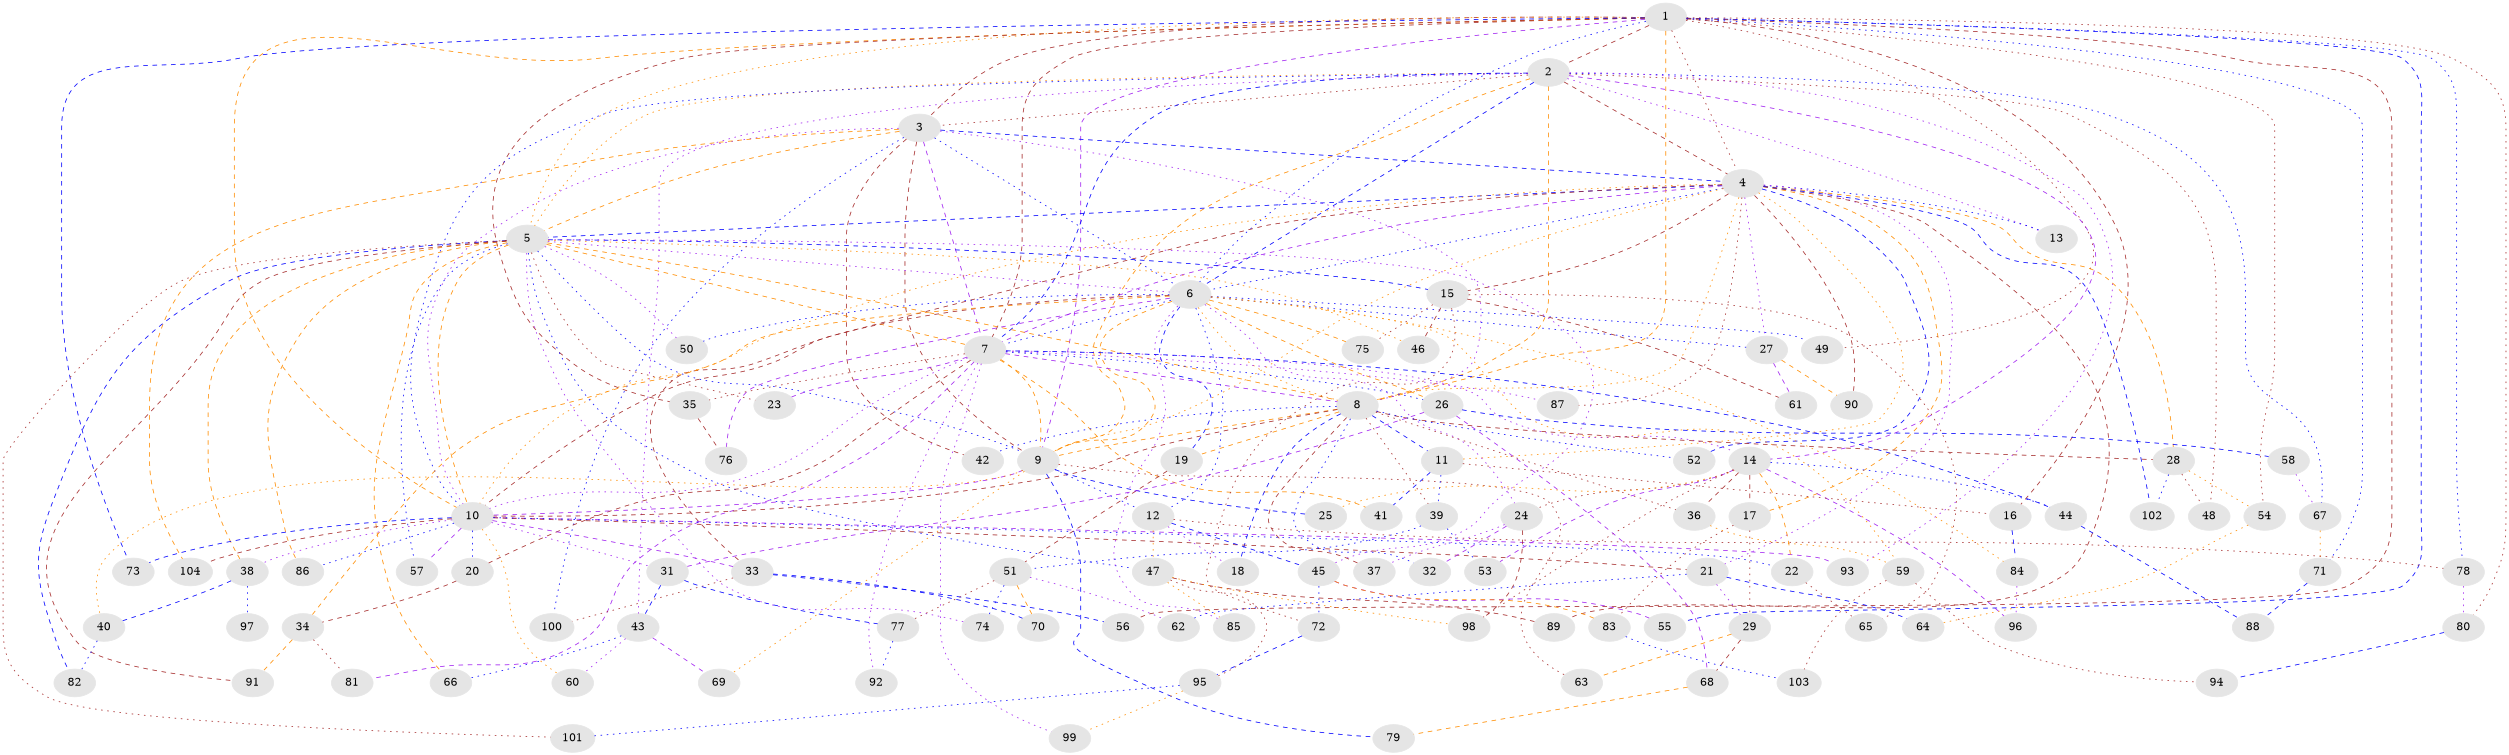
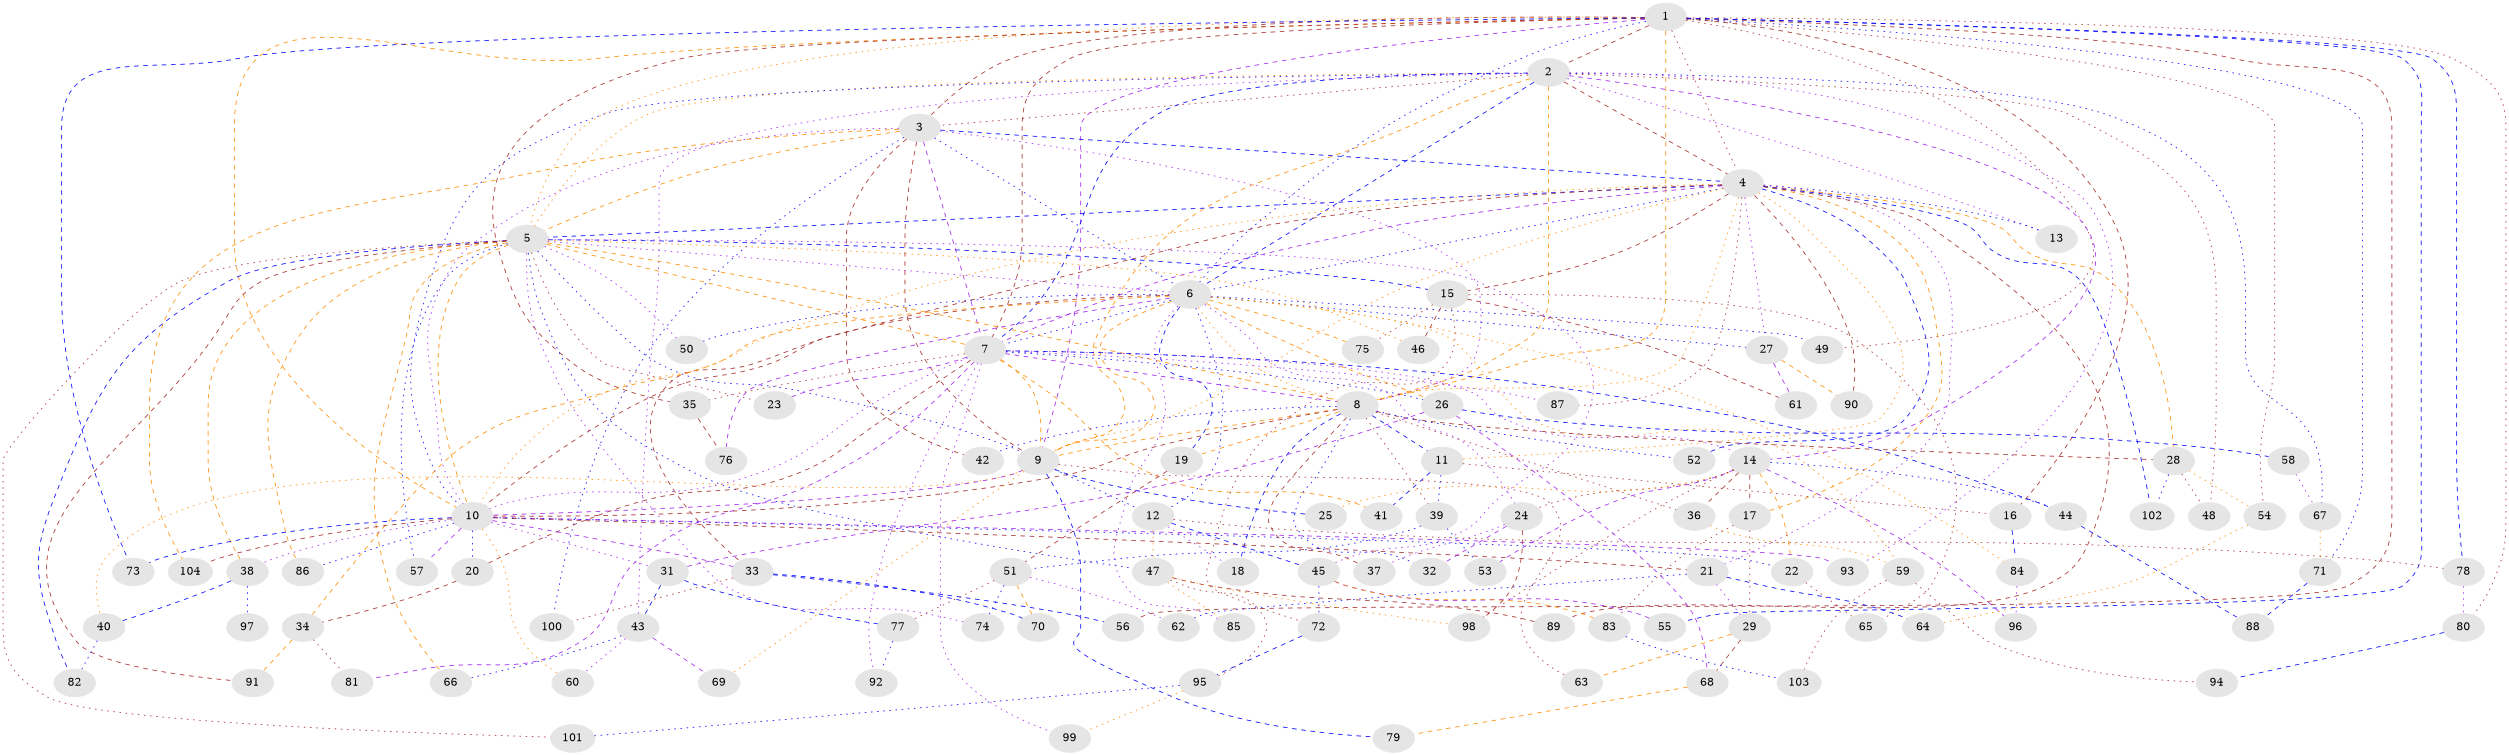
(2407, 53) -> (2407, 53)
